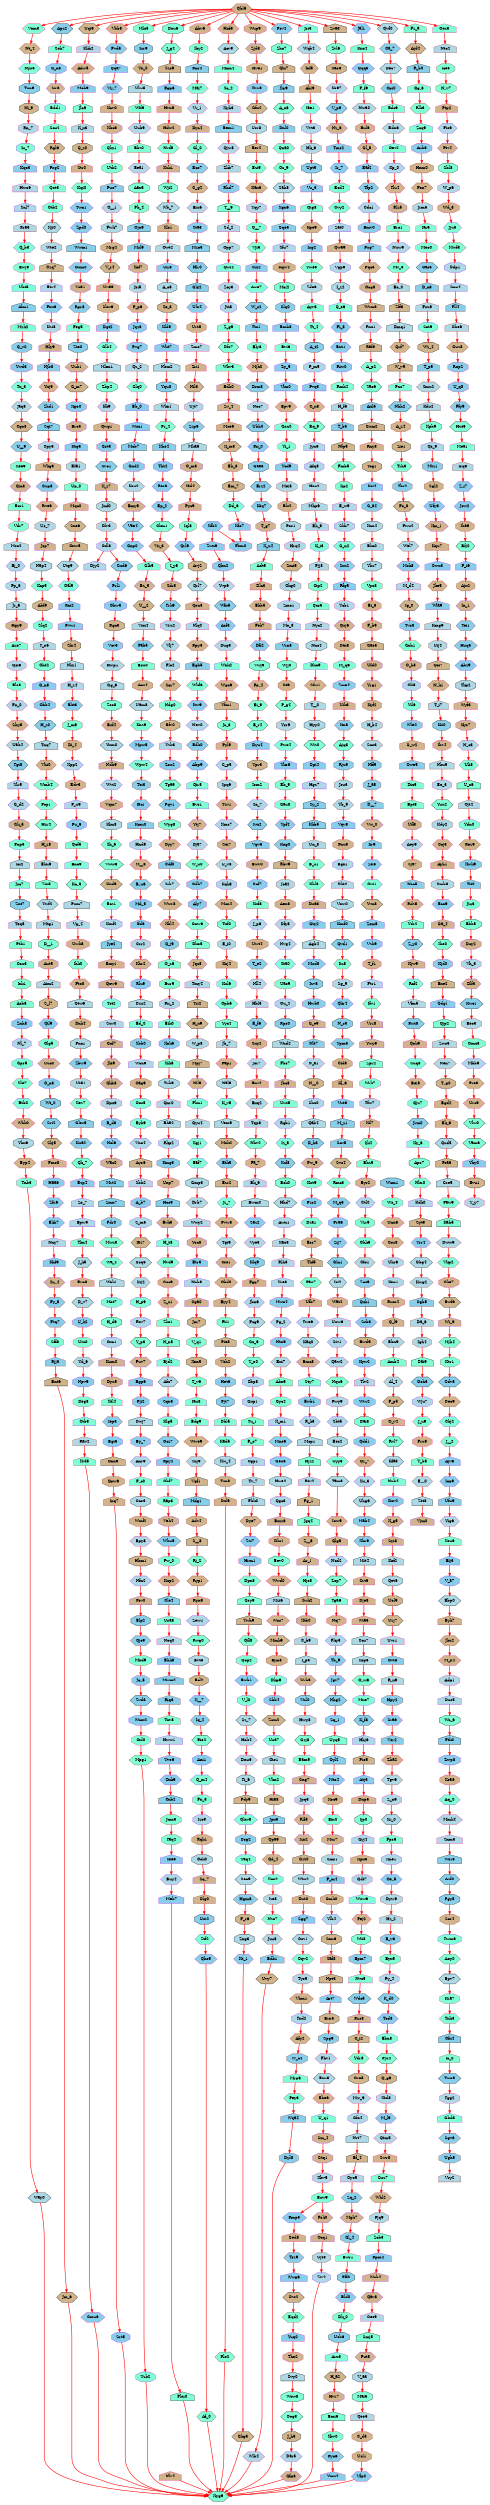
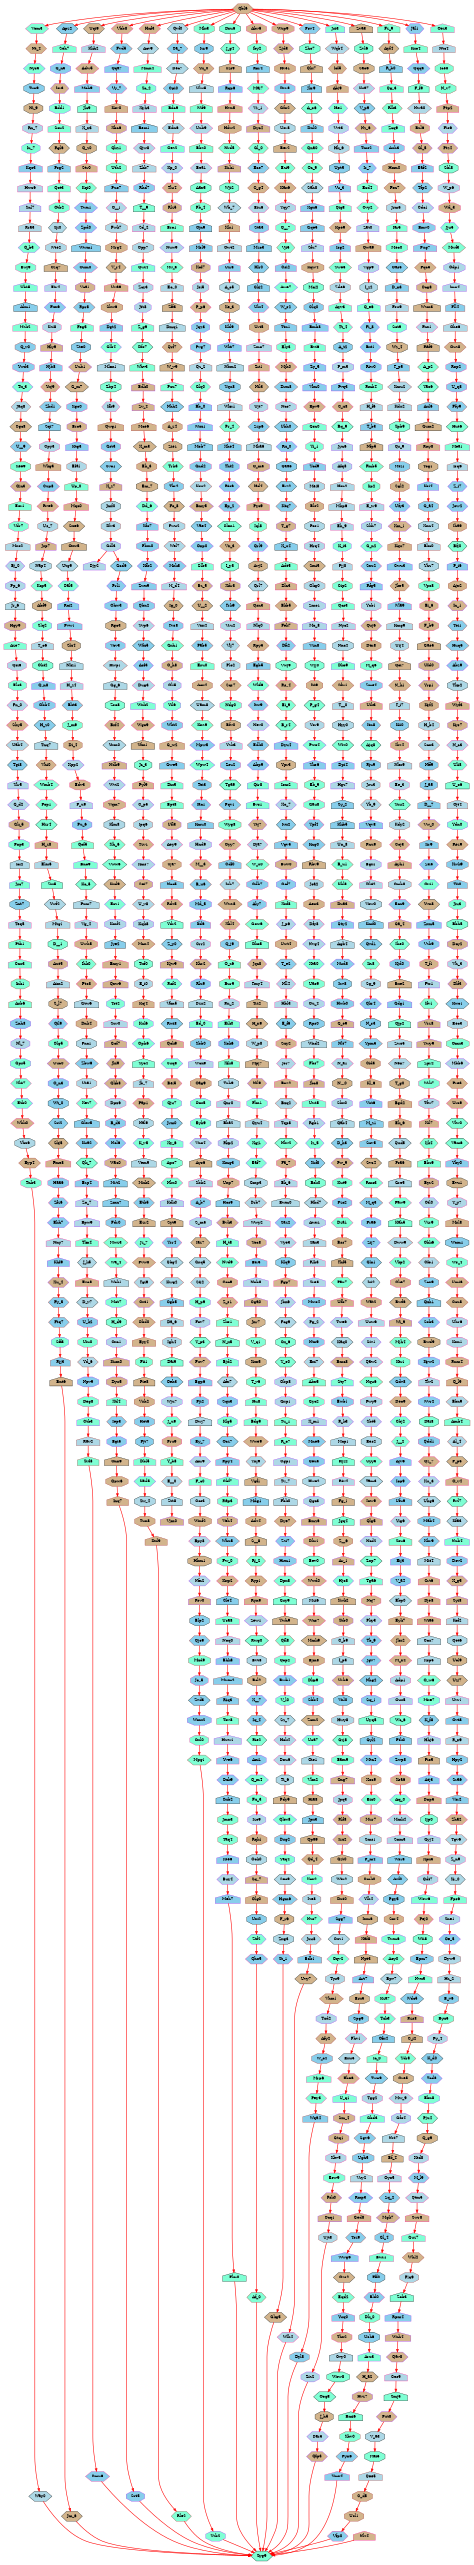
(225, 535) -> (148, 555)
none -> (457, 1223)
(450, 1581) -> (400, 1581)
(310, 2207) -> (361, 2186)
